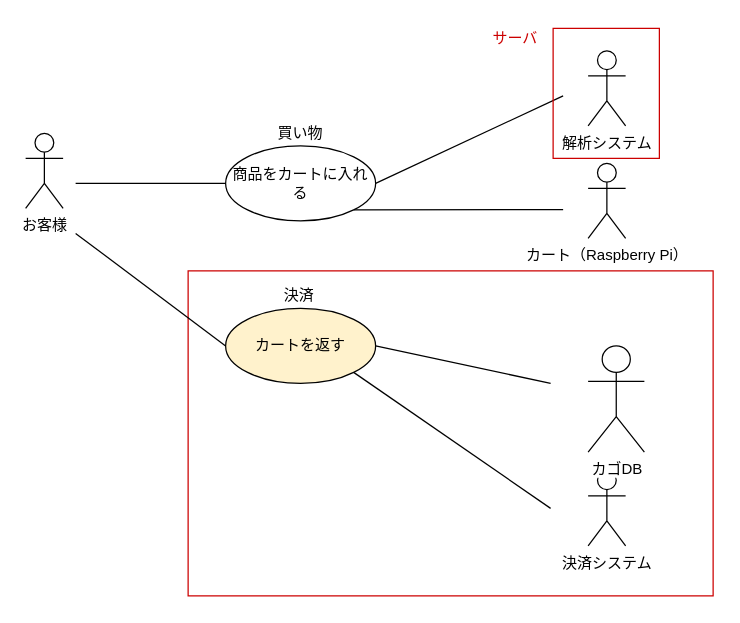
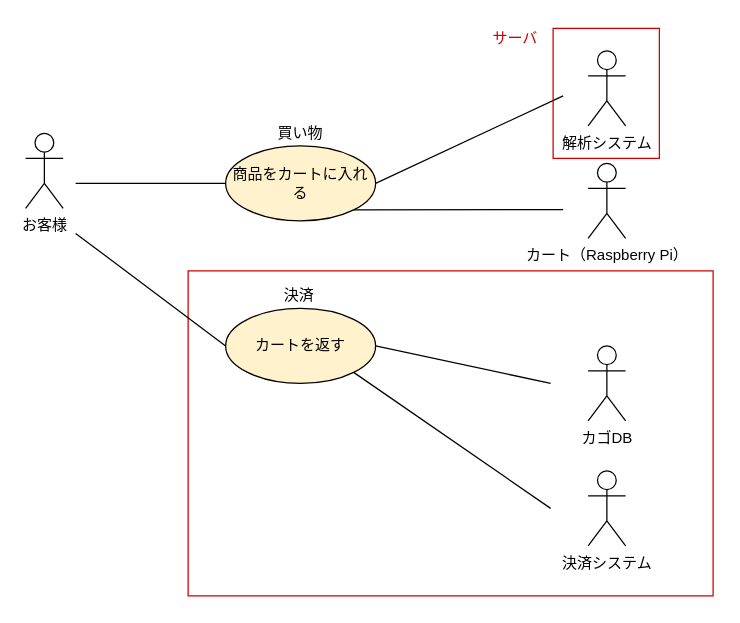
(301, 183) -> (301, 183)
(616, 399) -> (607, 383)
